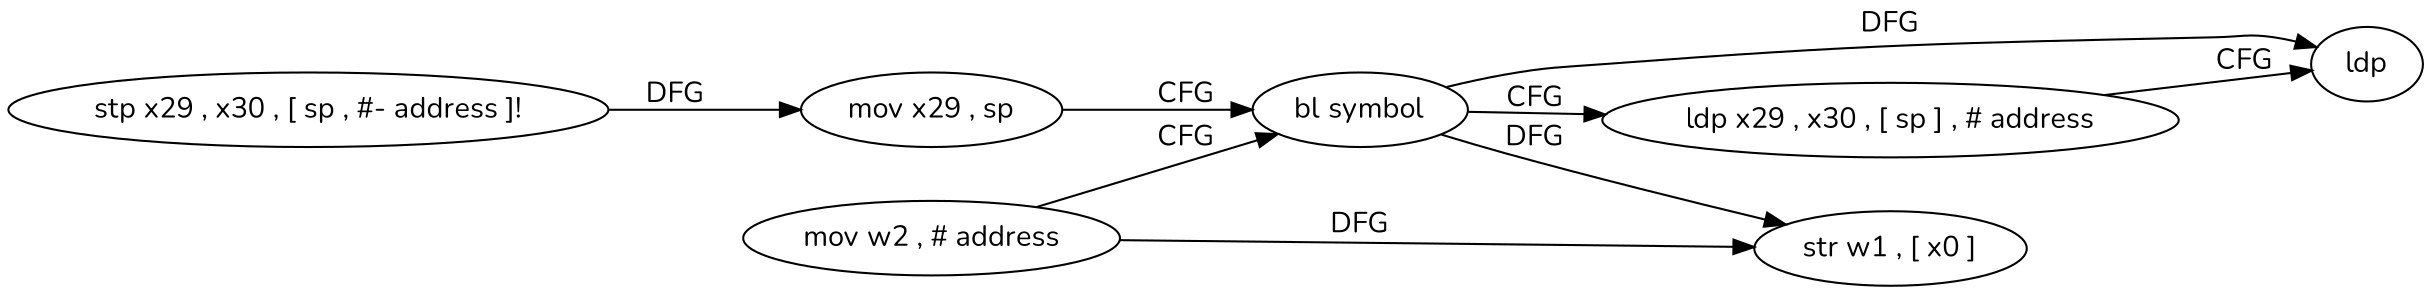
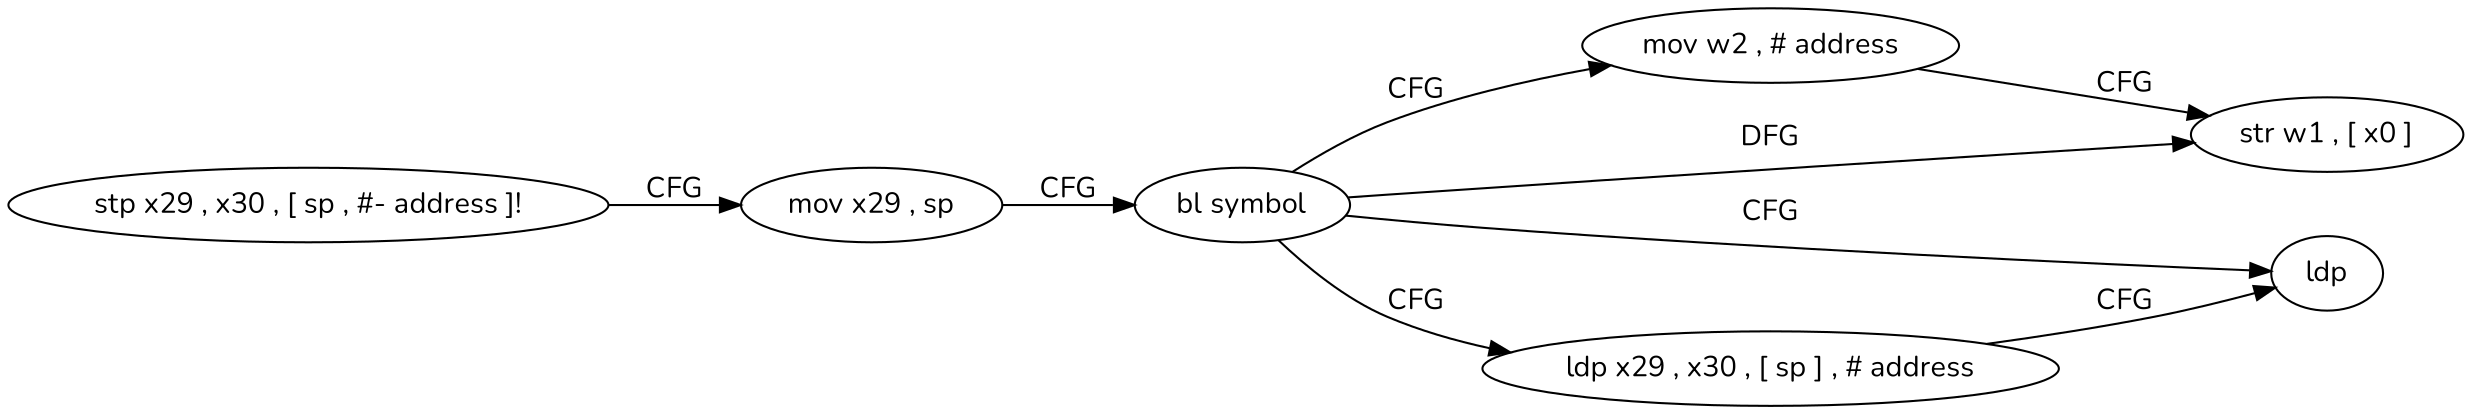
(1891, 24) -> (1771, 212)
(676, 94) -> (675, 189)
(1147, 174) -> (1436, 106)
(1360, 225) -> (2125, 84)
